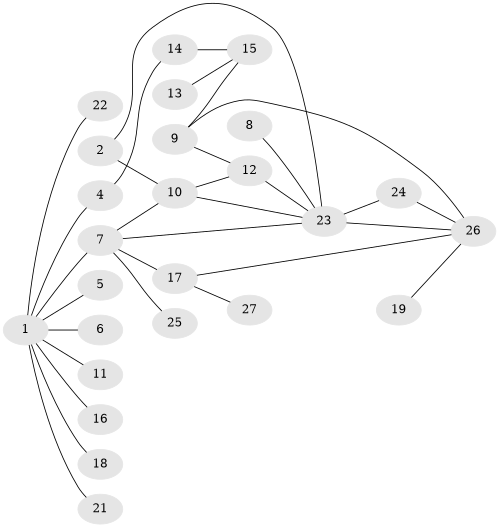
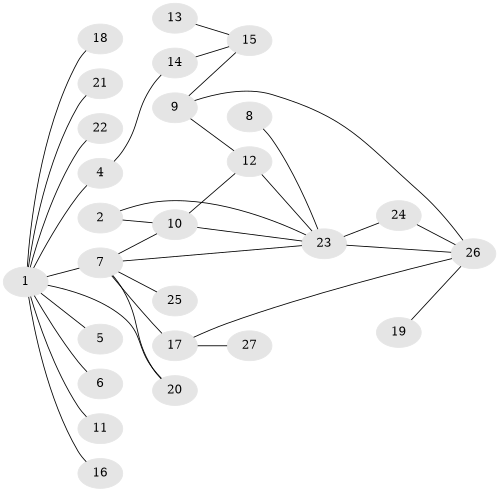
none -> (175, 391)
